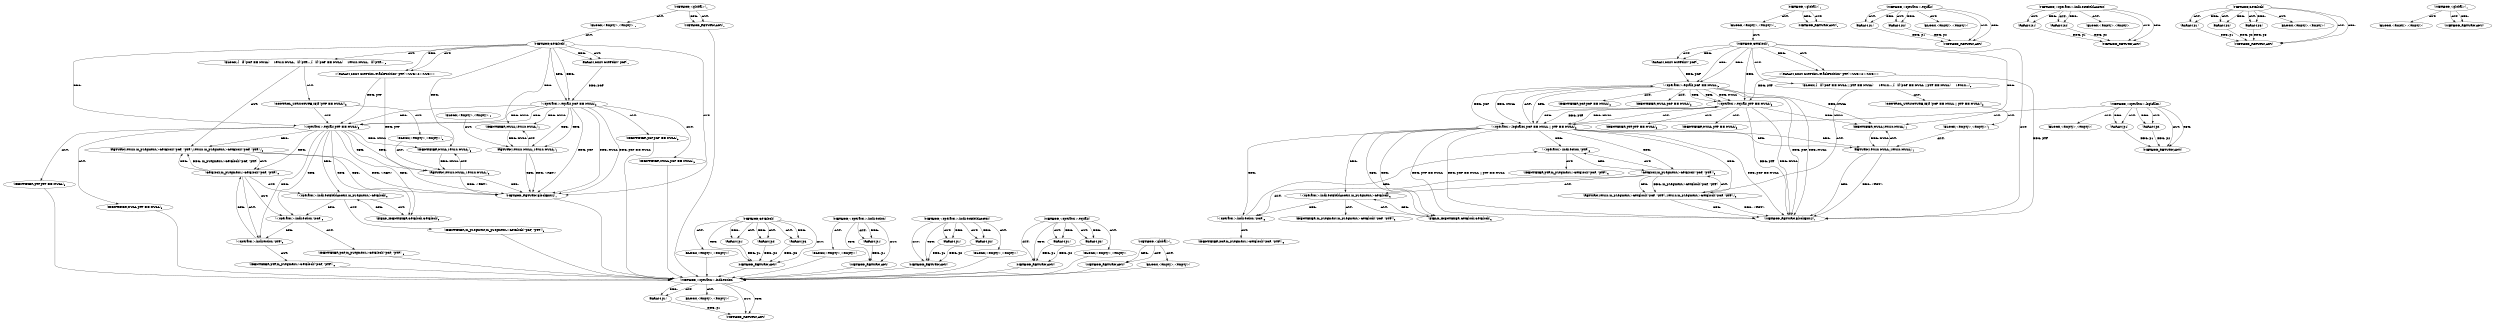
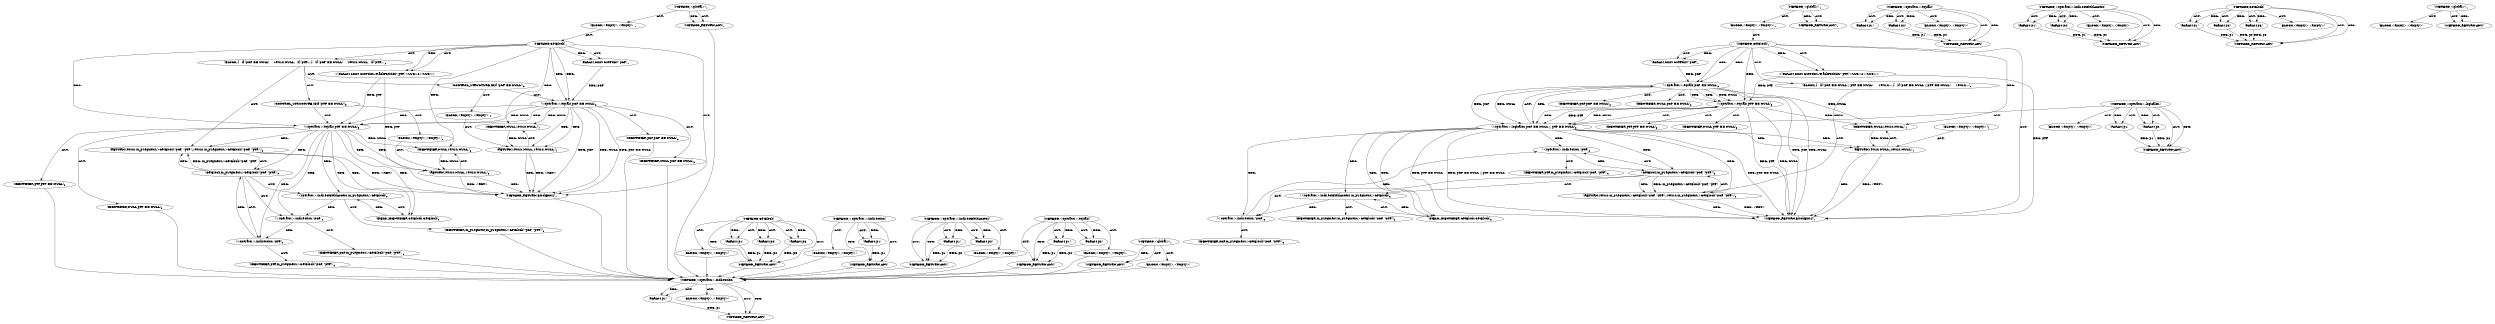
none -> (488, 86)
(1935, 104) -> none
